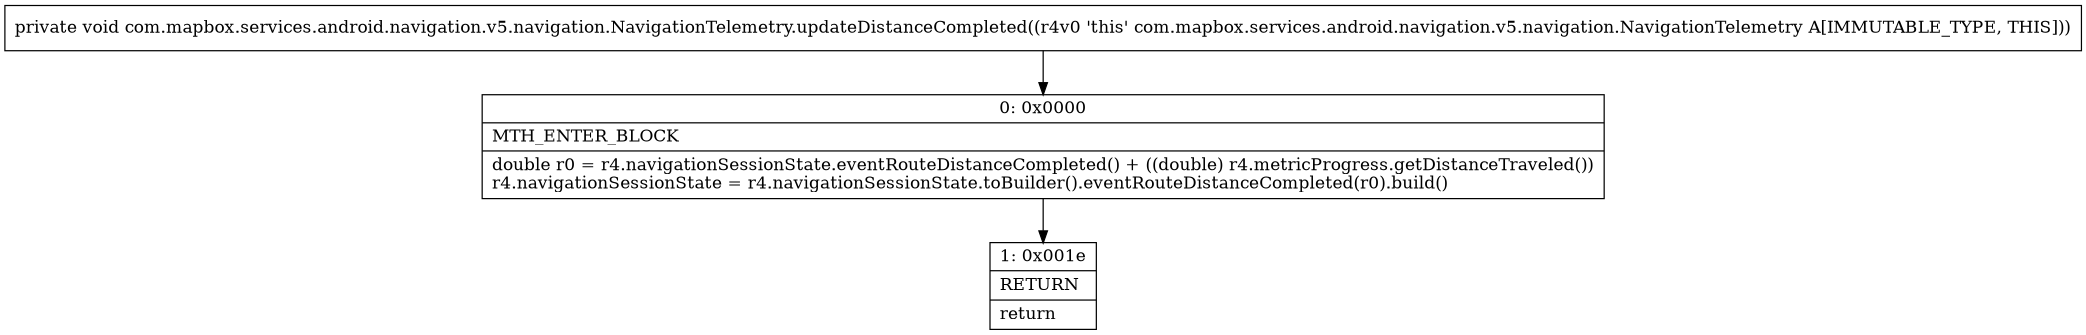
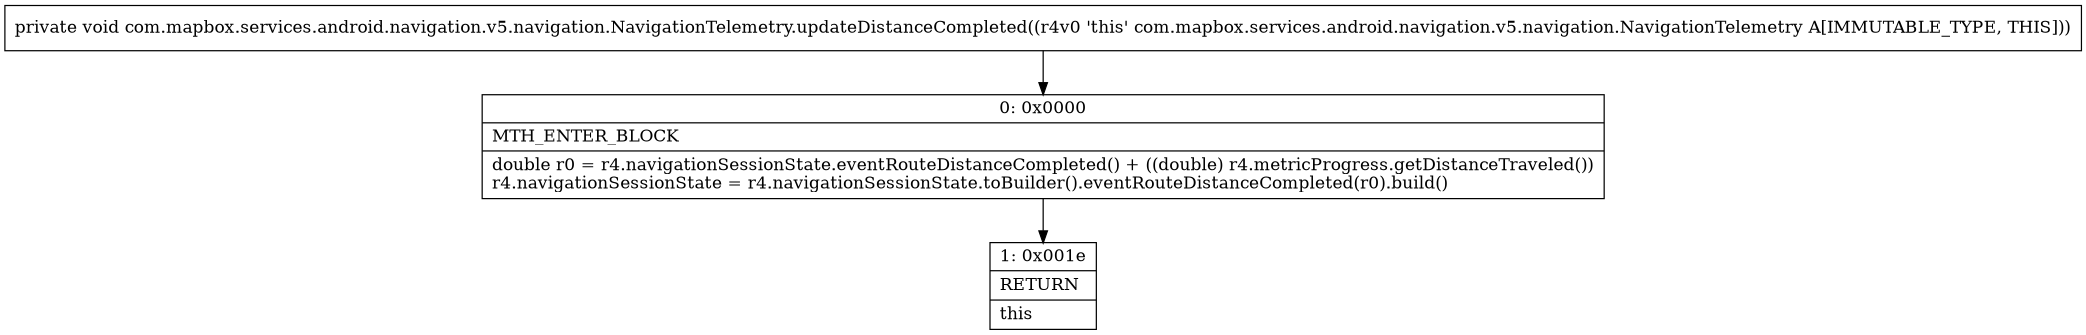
(1028, 314) -> (1017, 314)
